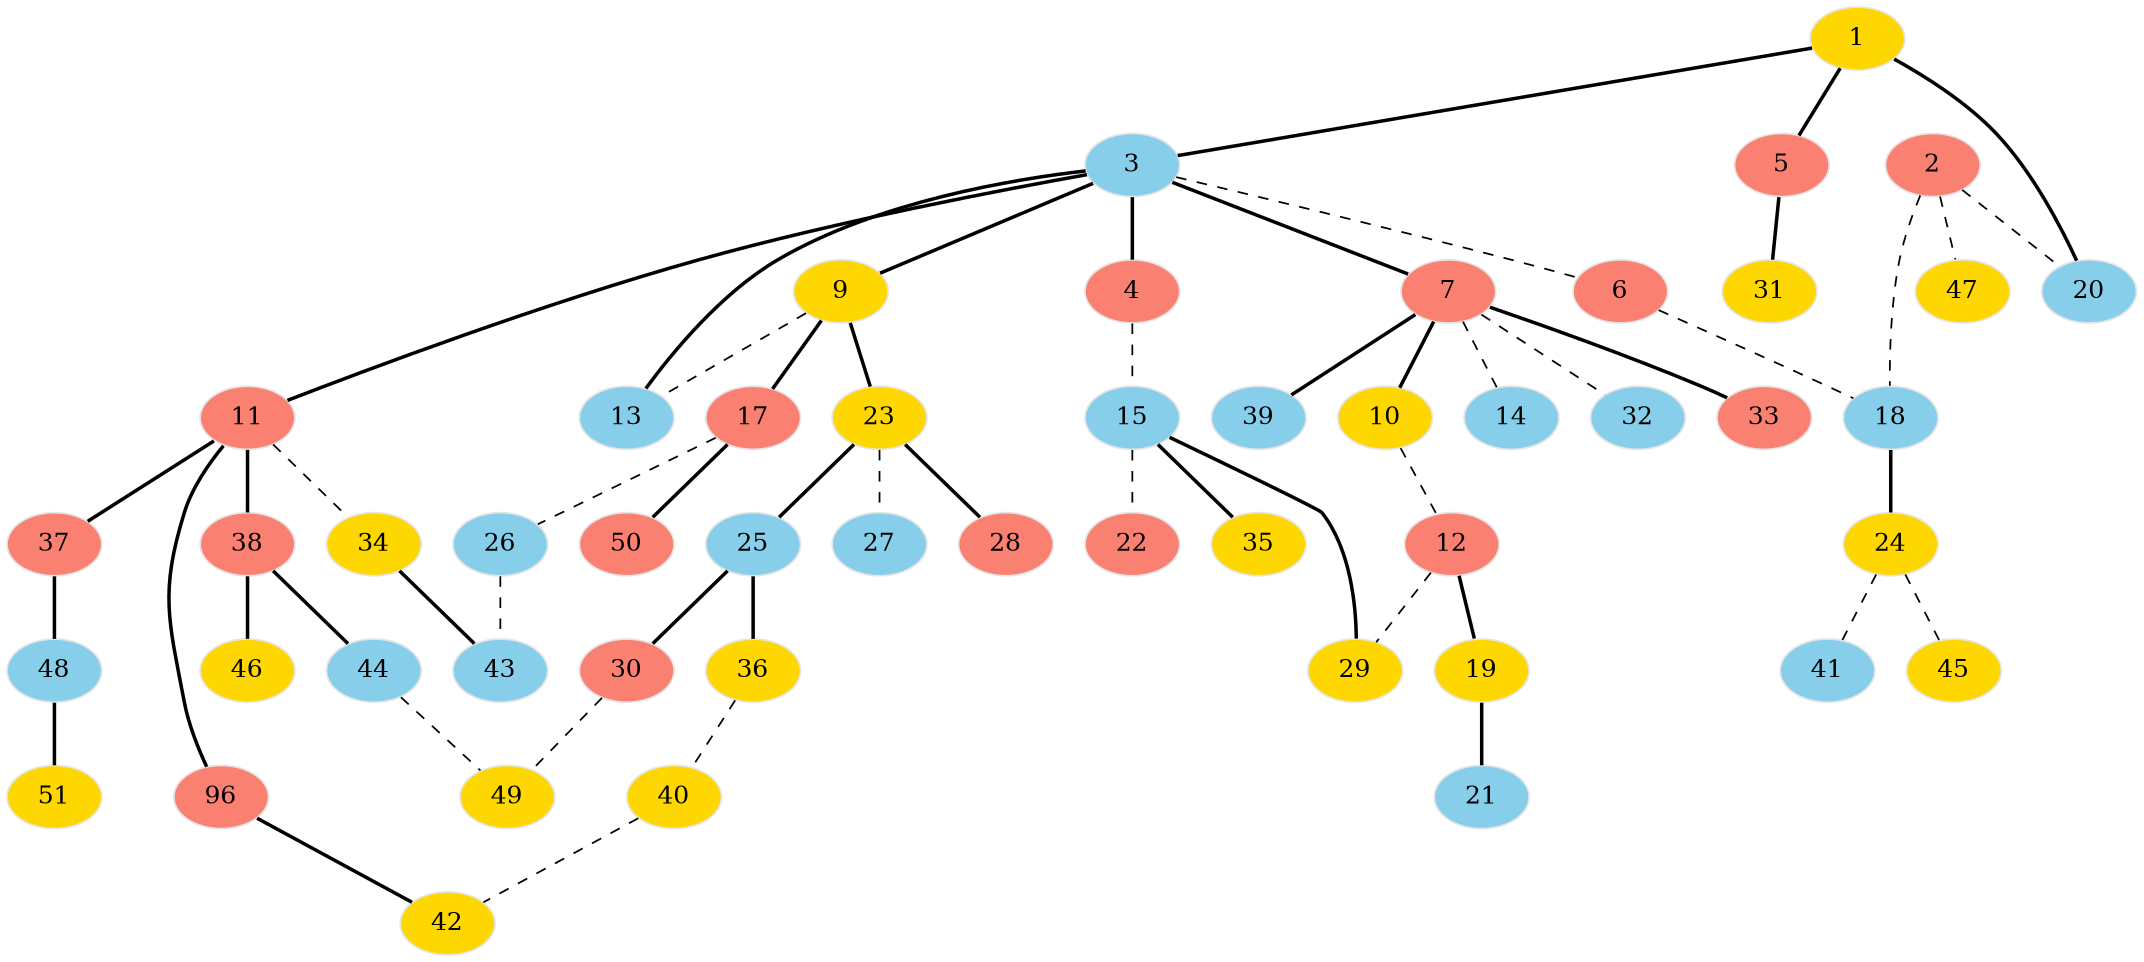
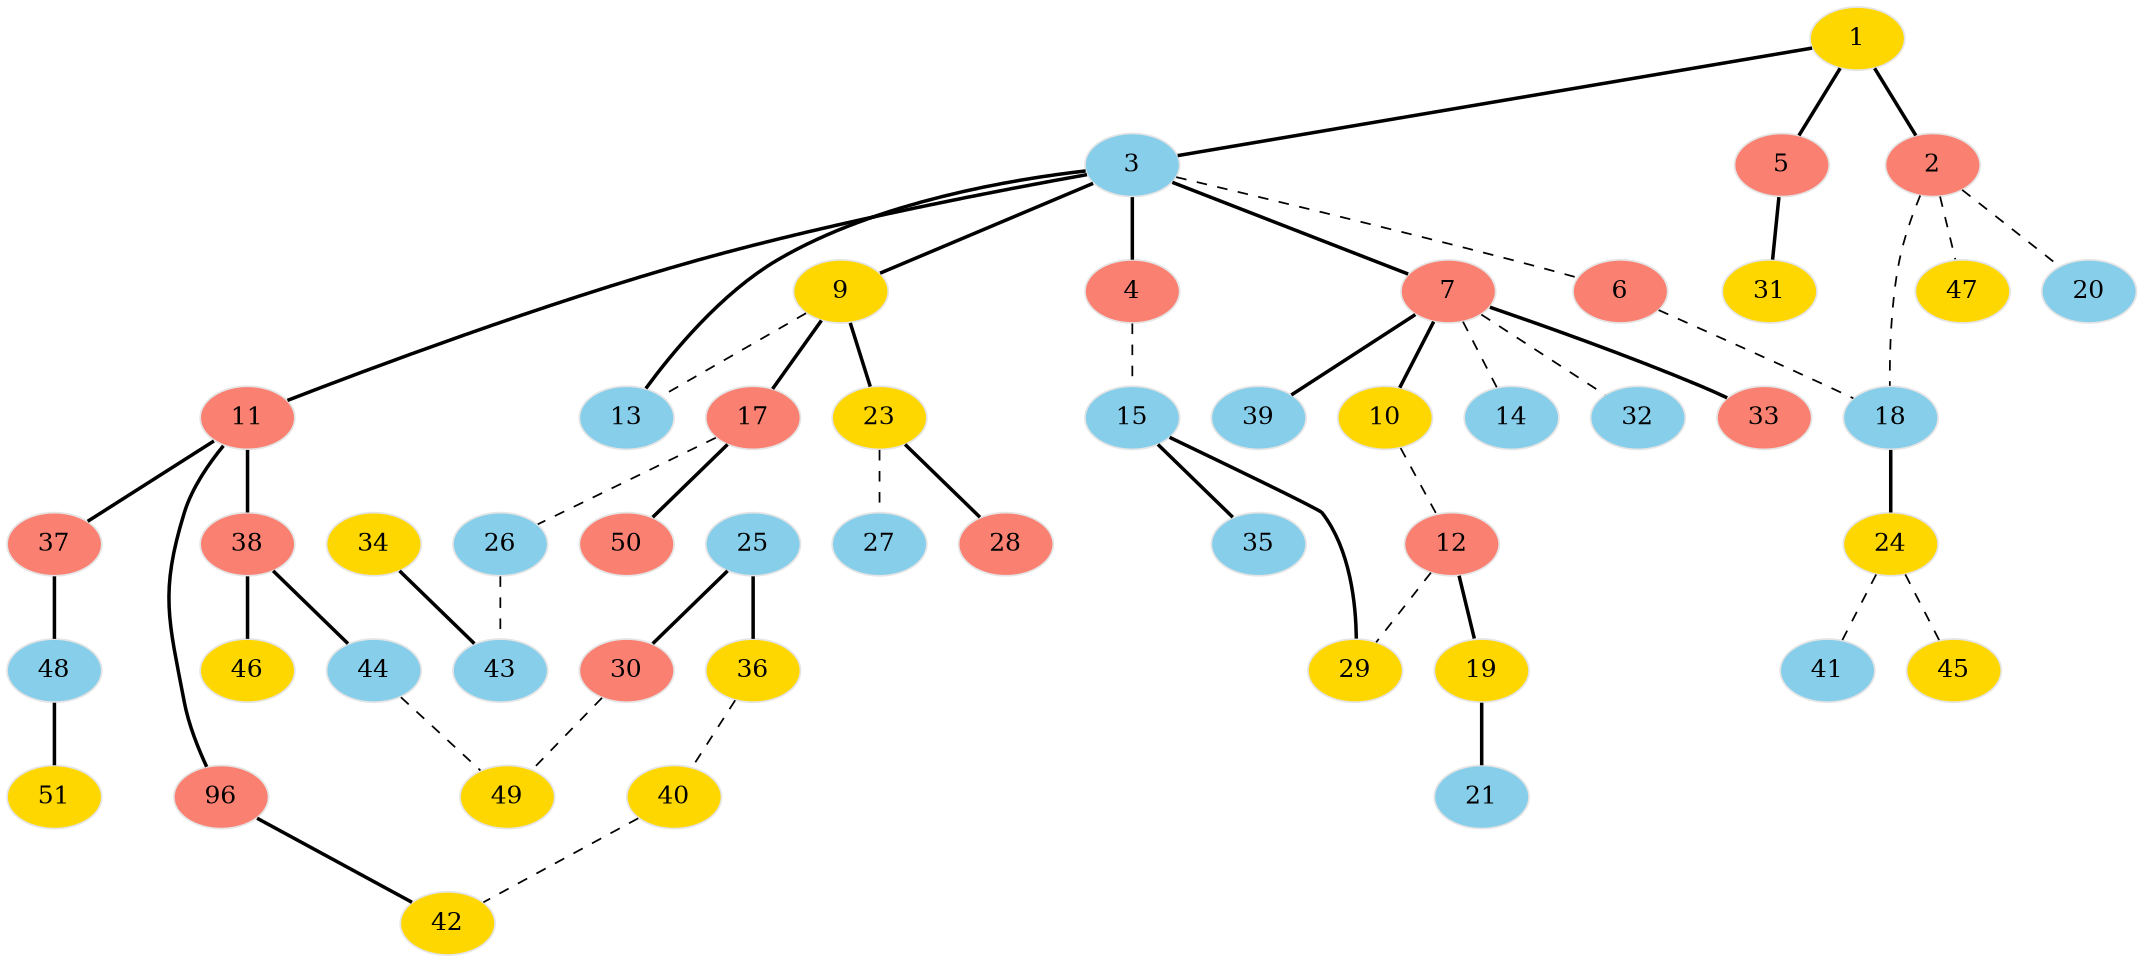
(2004, 143) -> (1895, 102)
(311, 481) -> none
(817, 481) -> none
(1132, 544) -> none
(1259, 544) -> (1259, 544)
